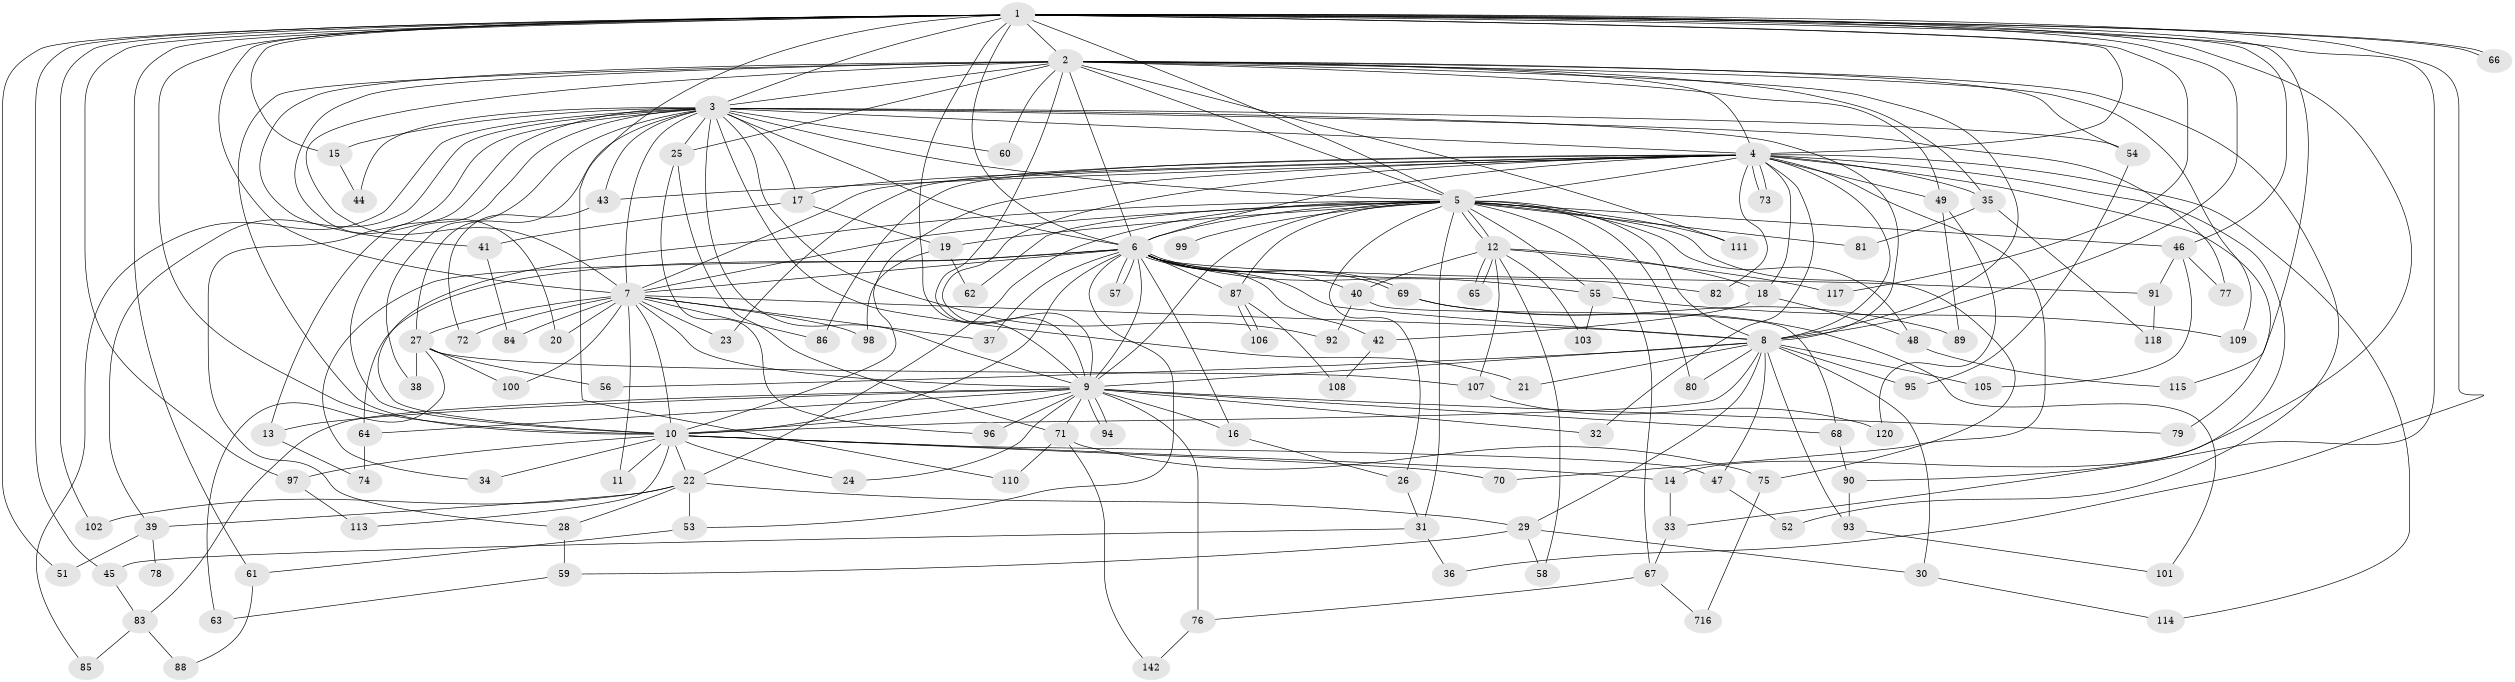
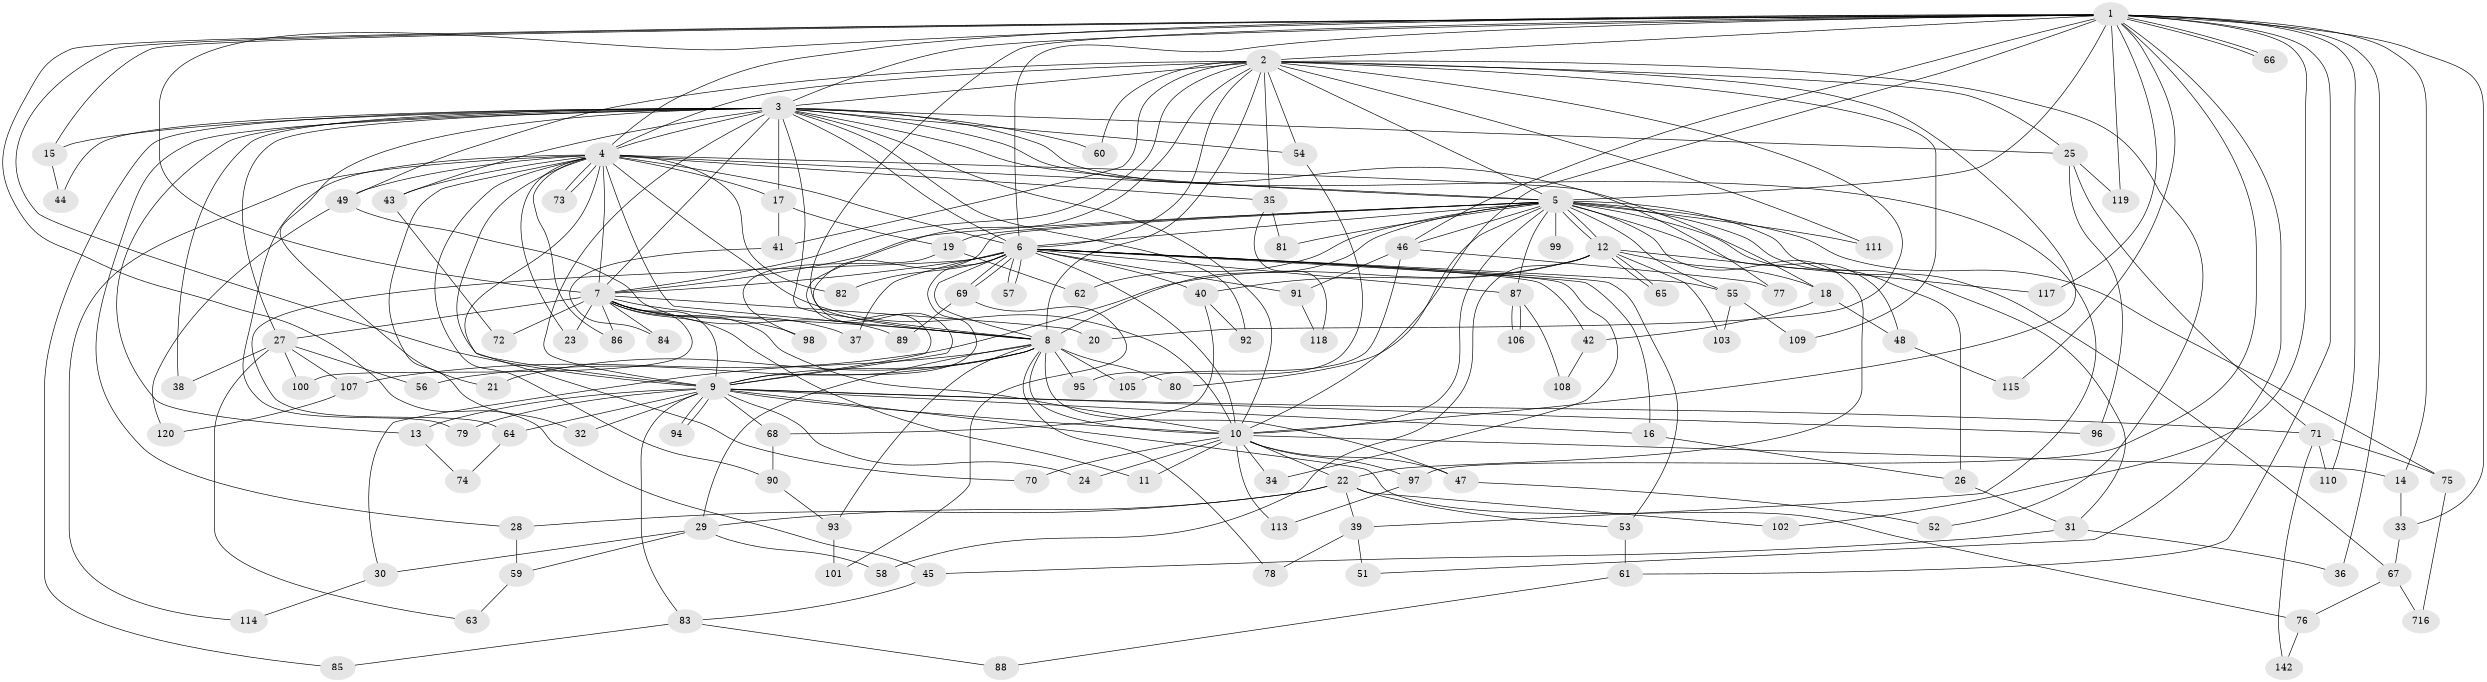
none -> (2121, 201)
none -> (1124, 449)
